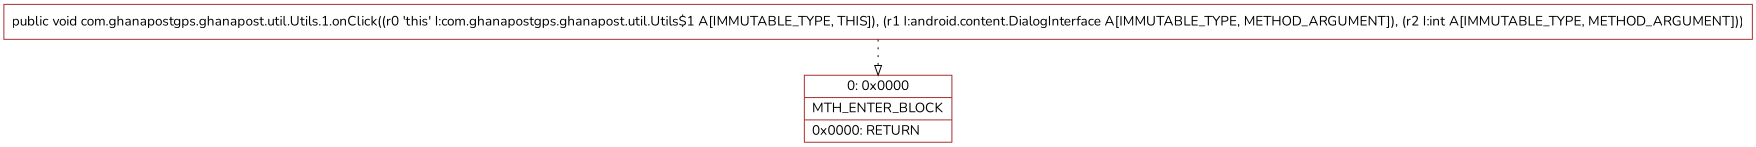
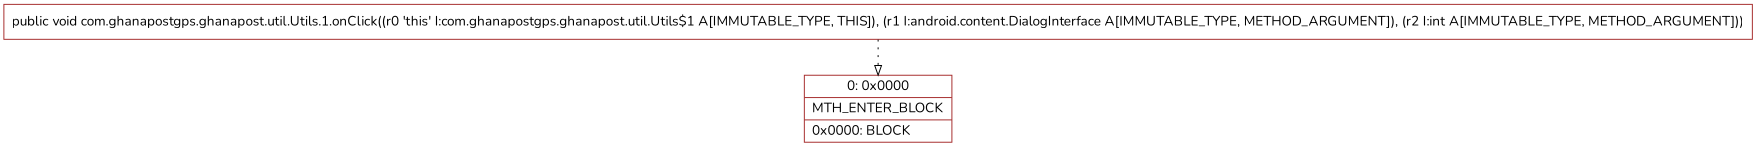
(872, 131) -> (867, 131)
